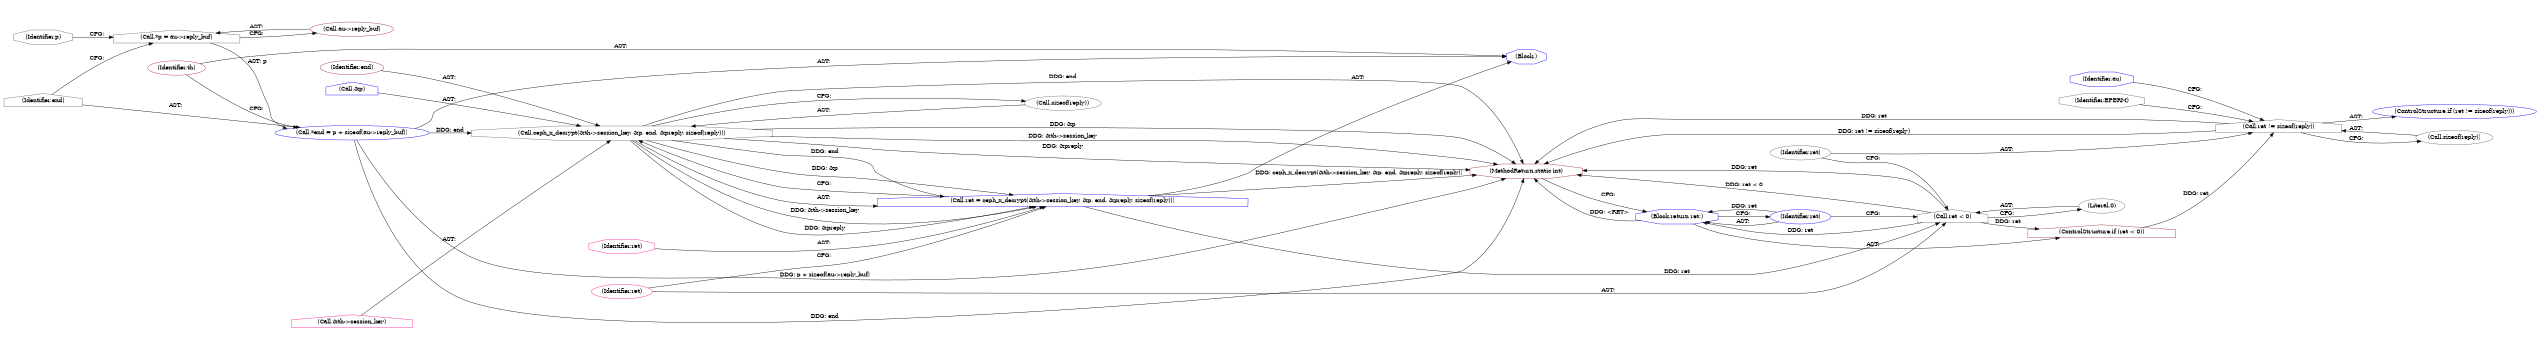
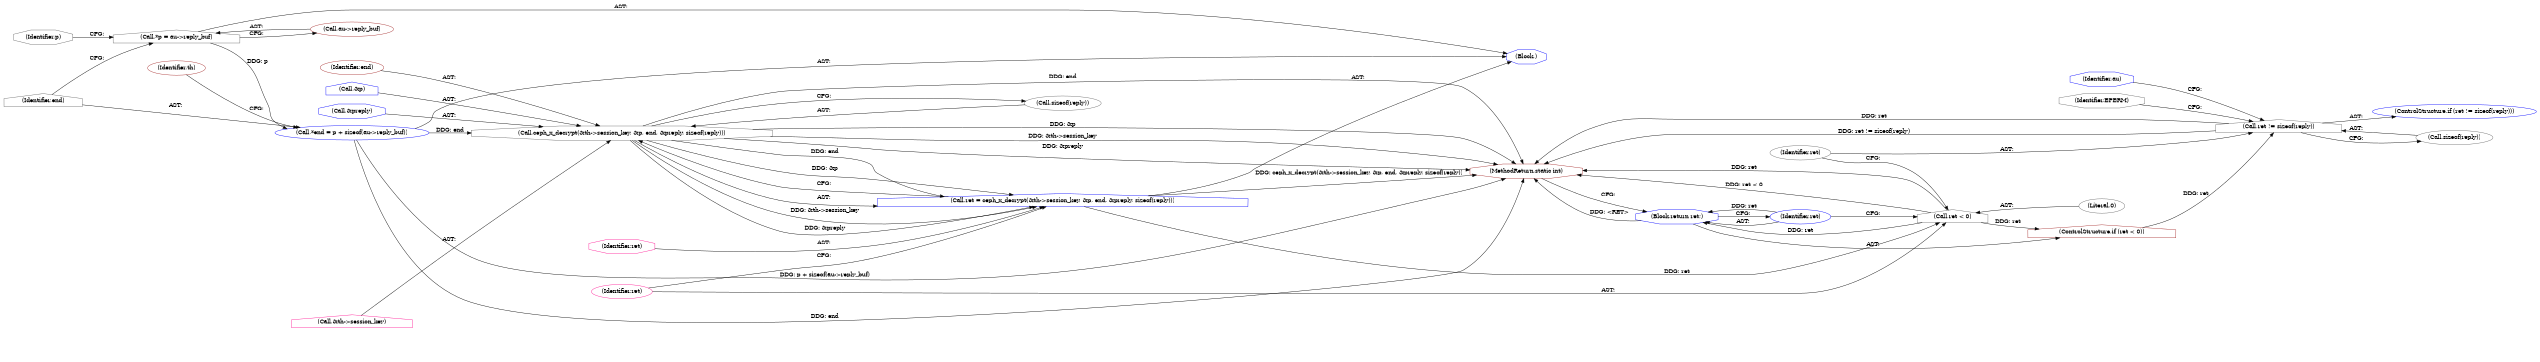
(851, 49) -> (851, 10)
(257, 61) -> (257, 61)
none -> (352, 111)
(2033, 215) -> none
